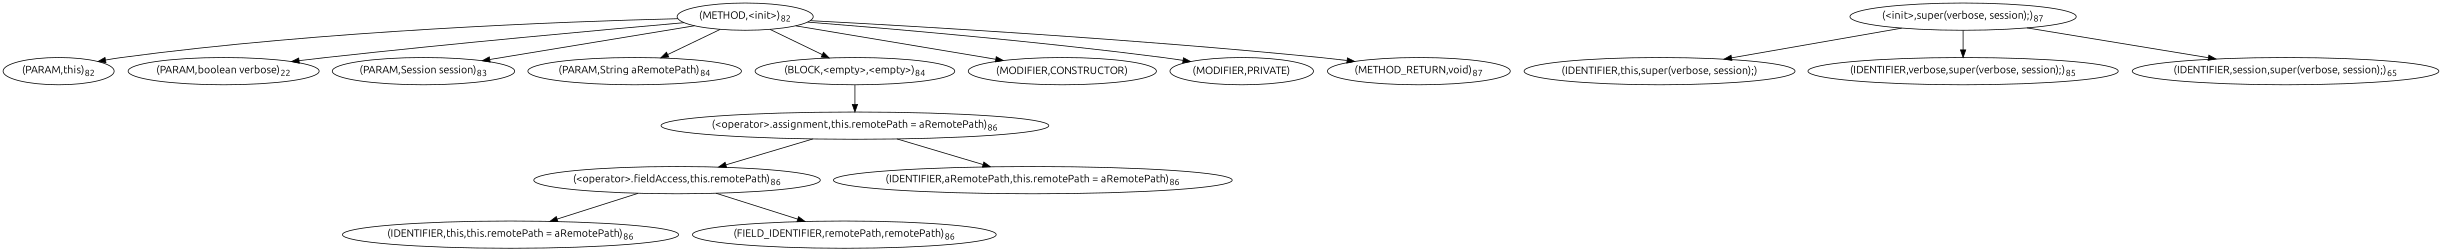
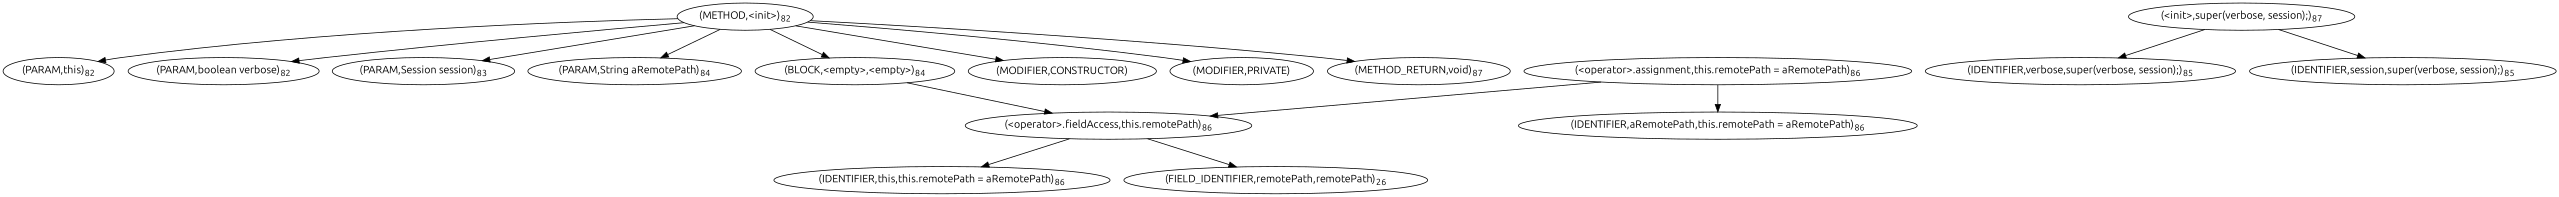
(286, 70) -> (286, 70)
(2392, 70) -> (2510, 70)
(1660, 71) -> none
(855, 95) -> (976, 97)
(950, 234) -> (1381, 179)
